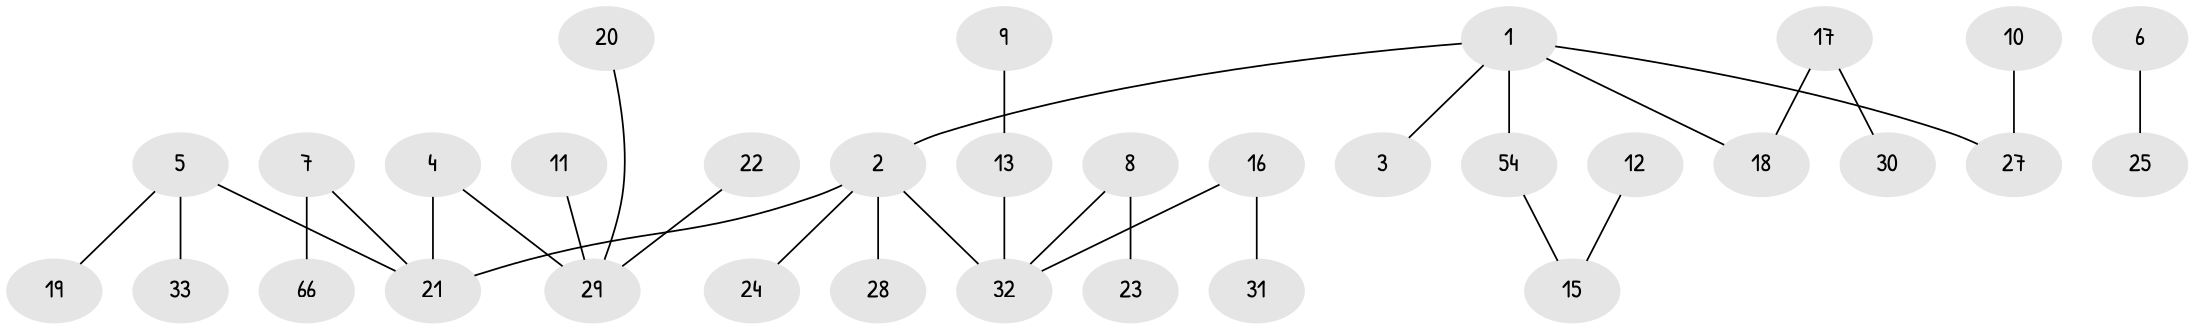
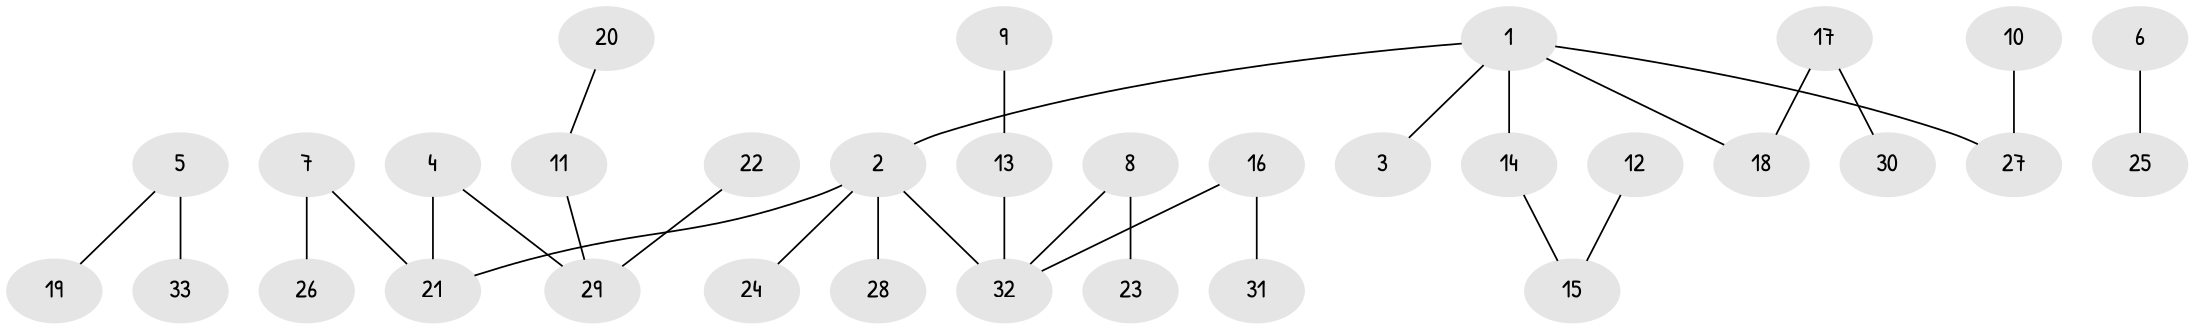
(1509, 165) -> (1509, 165)
(625, 166) -> (583, 101)
(293, 221) -> none
(307, 291) -> (307, 291)
